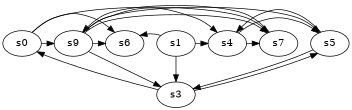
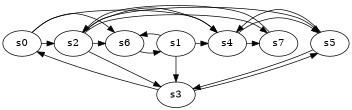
(105, 9) -> (102, 11)
(73, 43) -> (73, 43)
none -> (147, 53)
